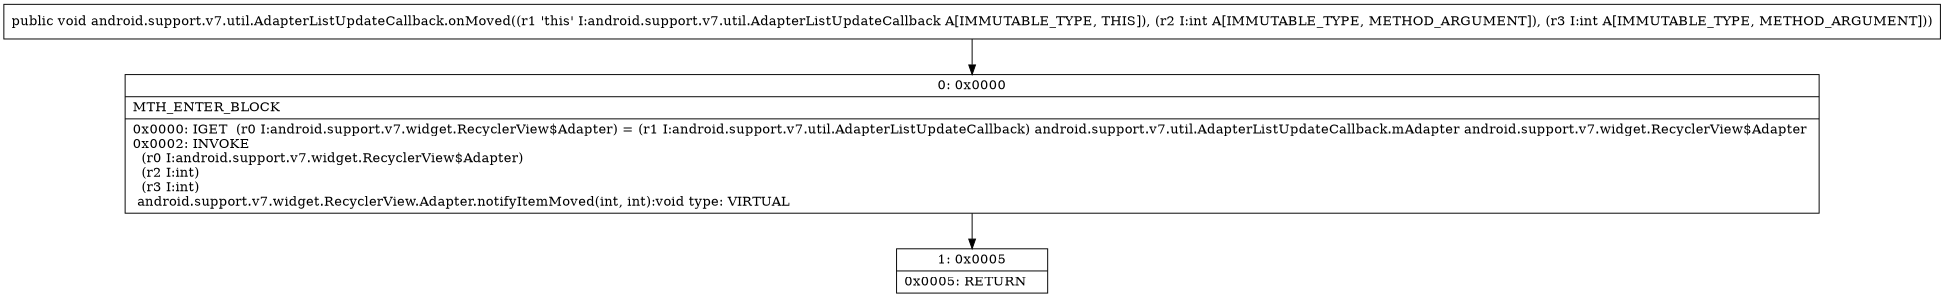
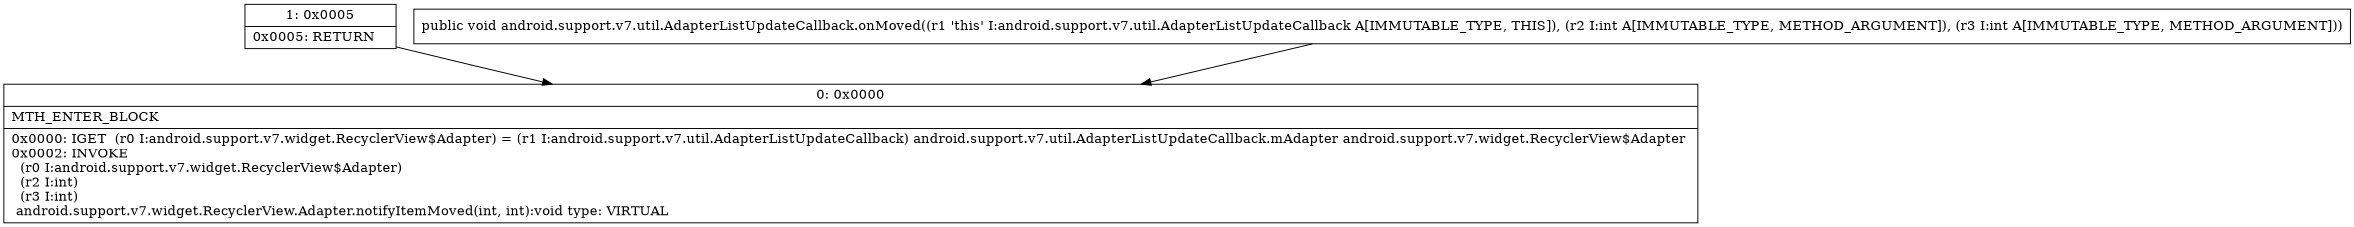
(972, 226) -> (469, 65)
